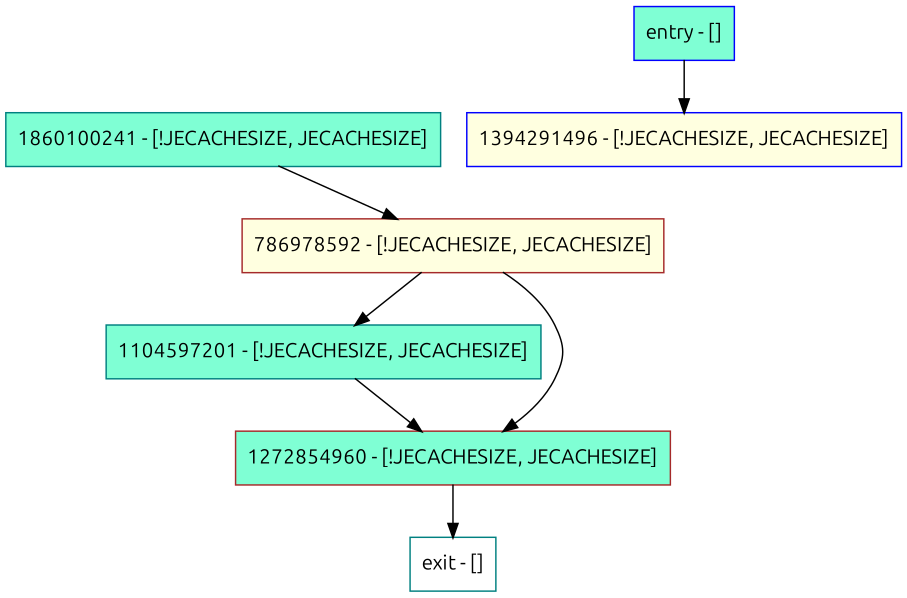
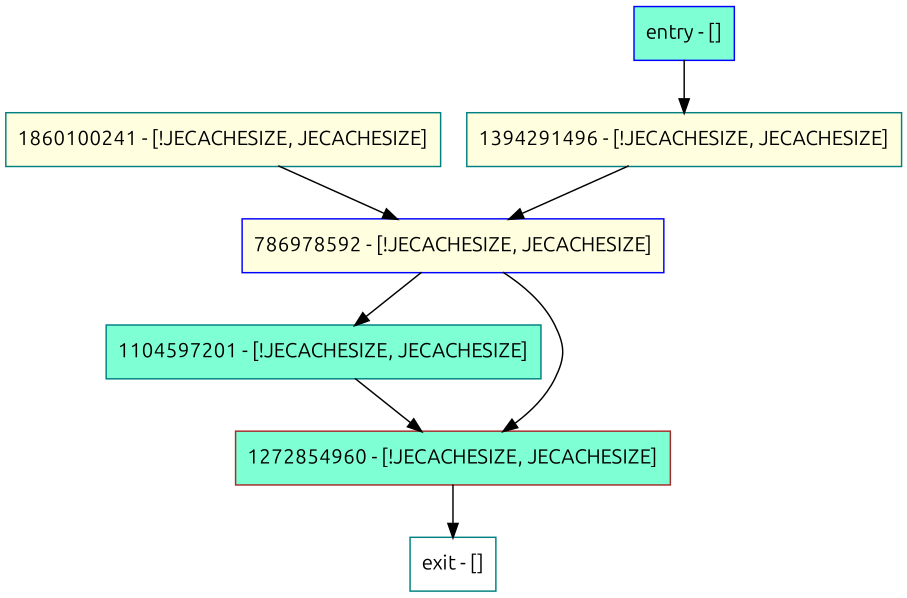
(223, 140) -> (223, 140)
(684, 140) -> (684, 140)
none -> (576, 190)
(453, 246) -> (453, 246)
